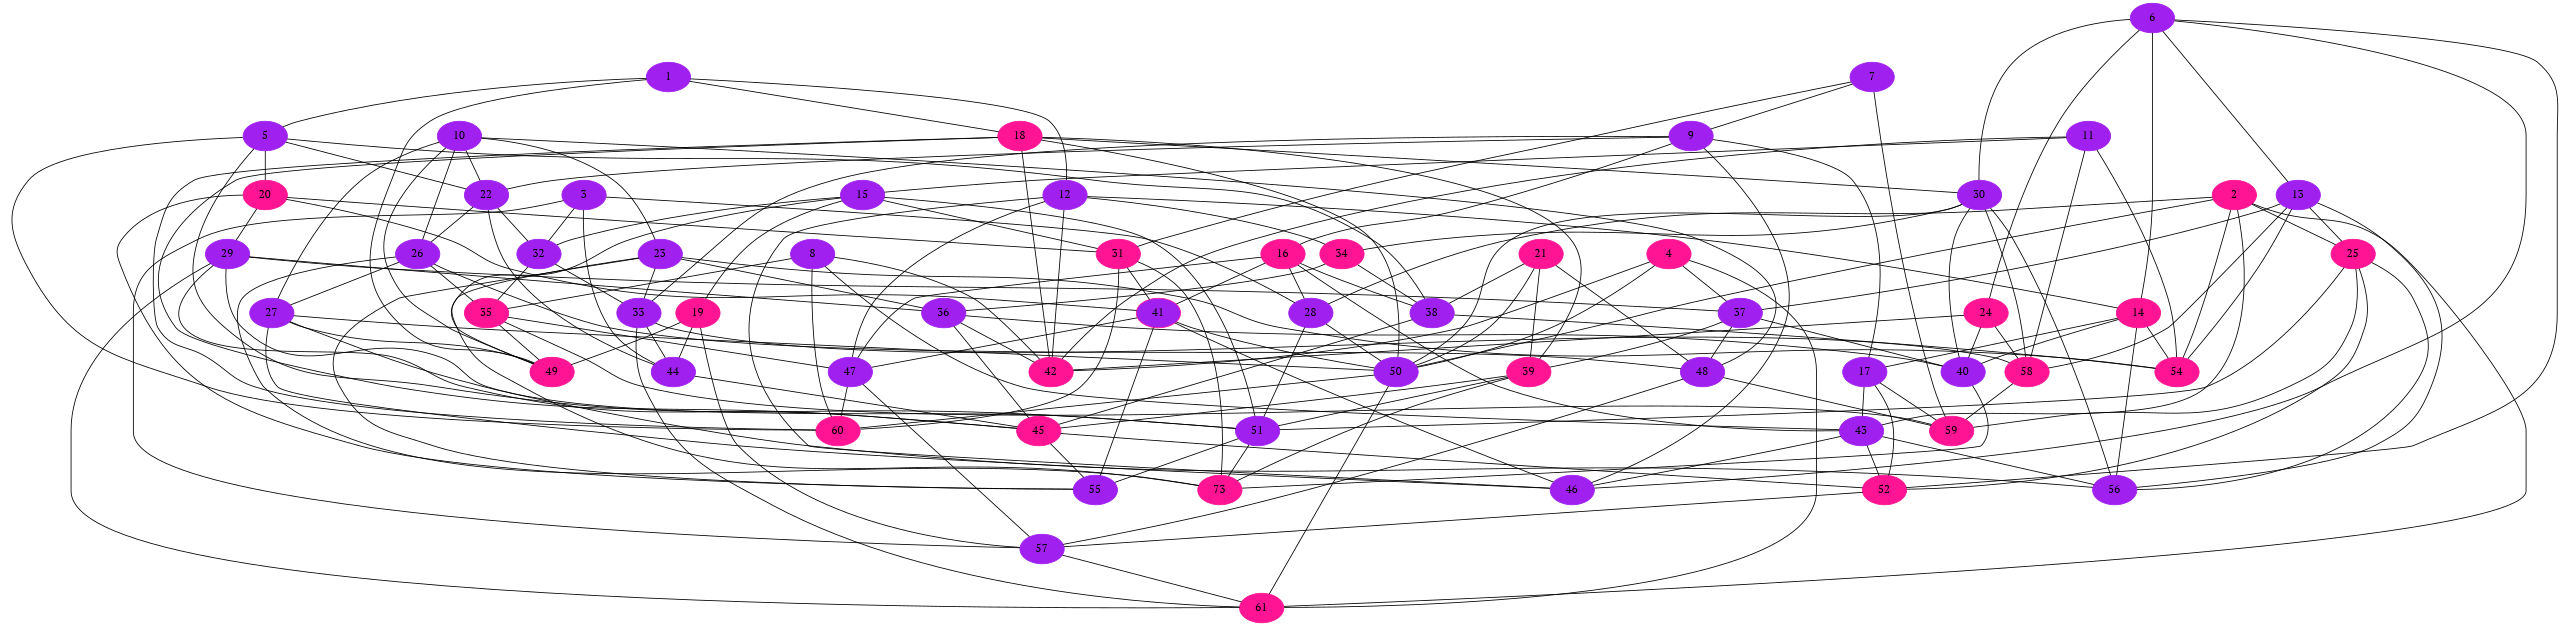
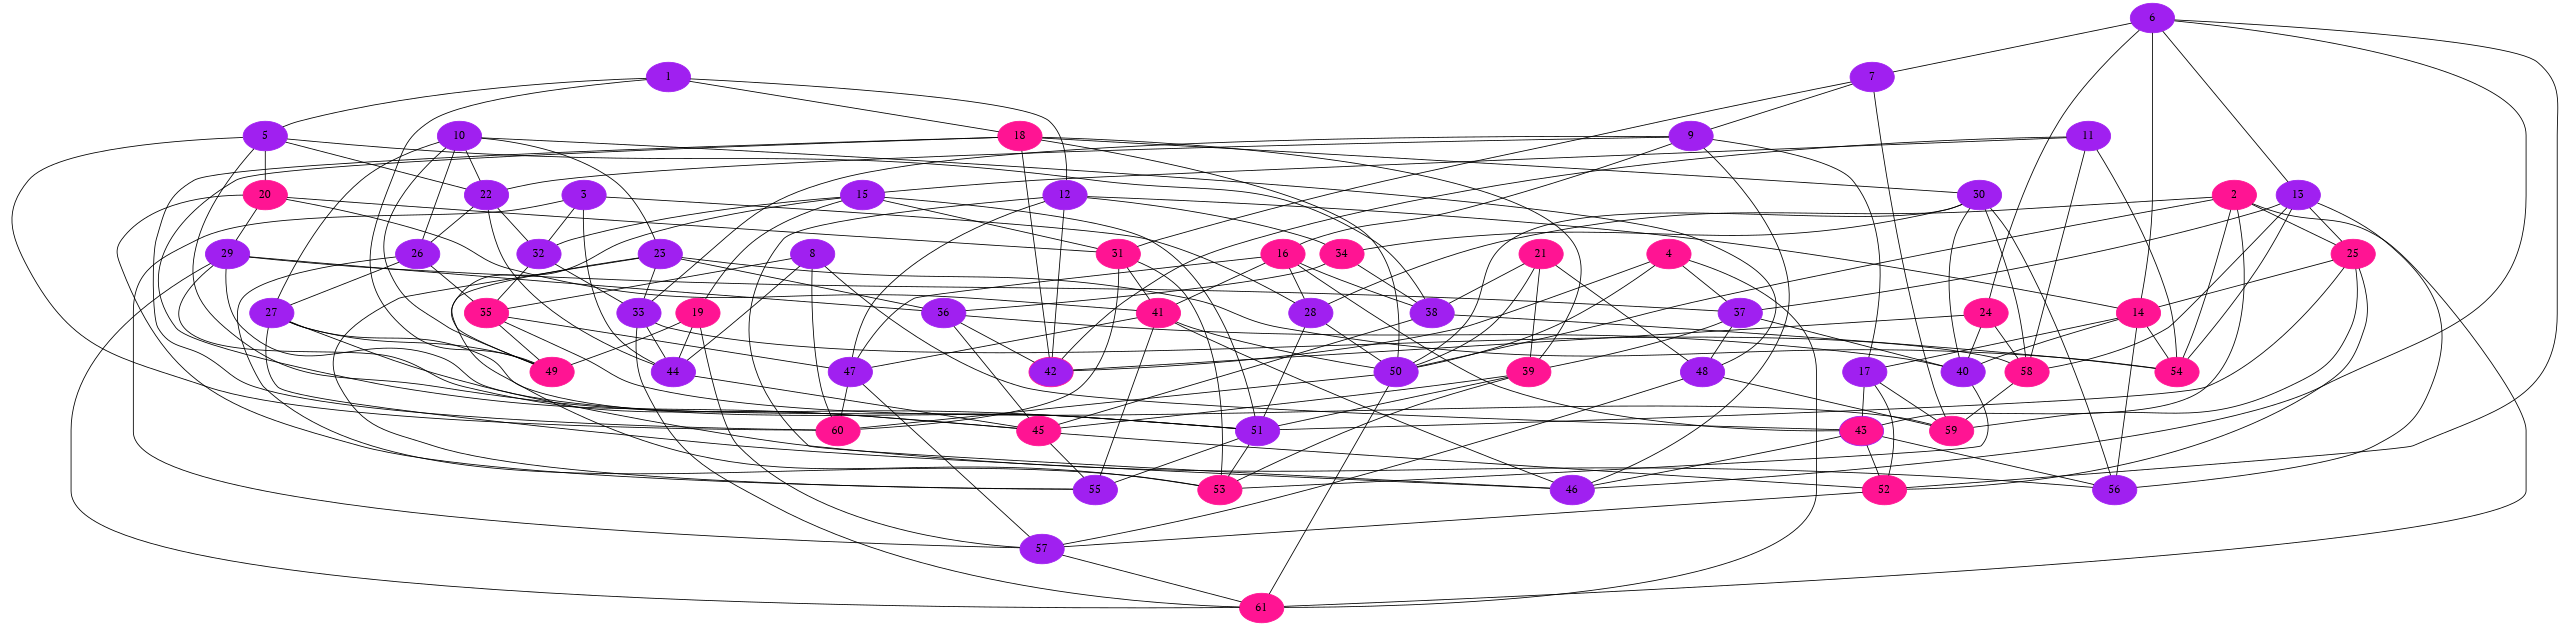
(2014, 62) -> (2012, 48)
(937, 282) -> (744, 314)
(1158, 313) -> (1158, 313)
(564, 333) -> (754, 415)
(1052, 352) -> none
(1051, 372) -> (1051, 372)
(1862, 431) -> (1862, 431)
(2356, 438) -> (2237, 286)
(1220, 490) -> (1220, 490)
